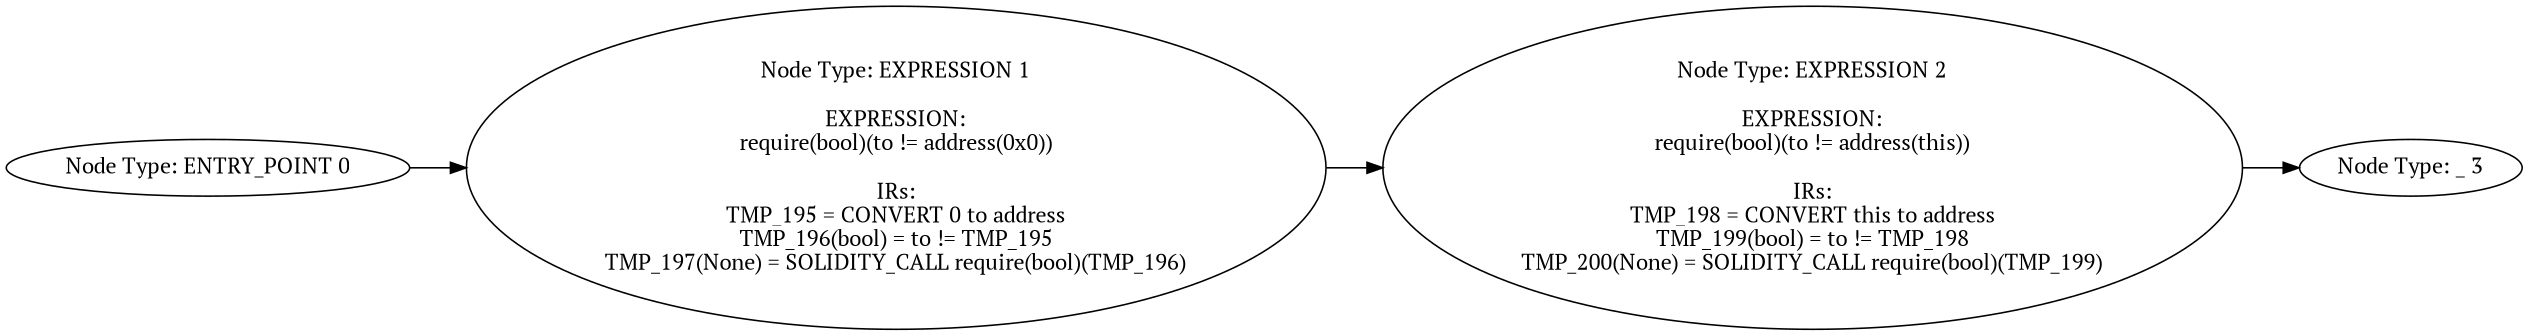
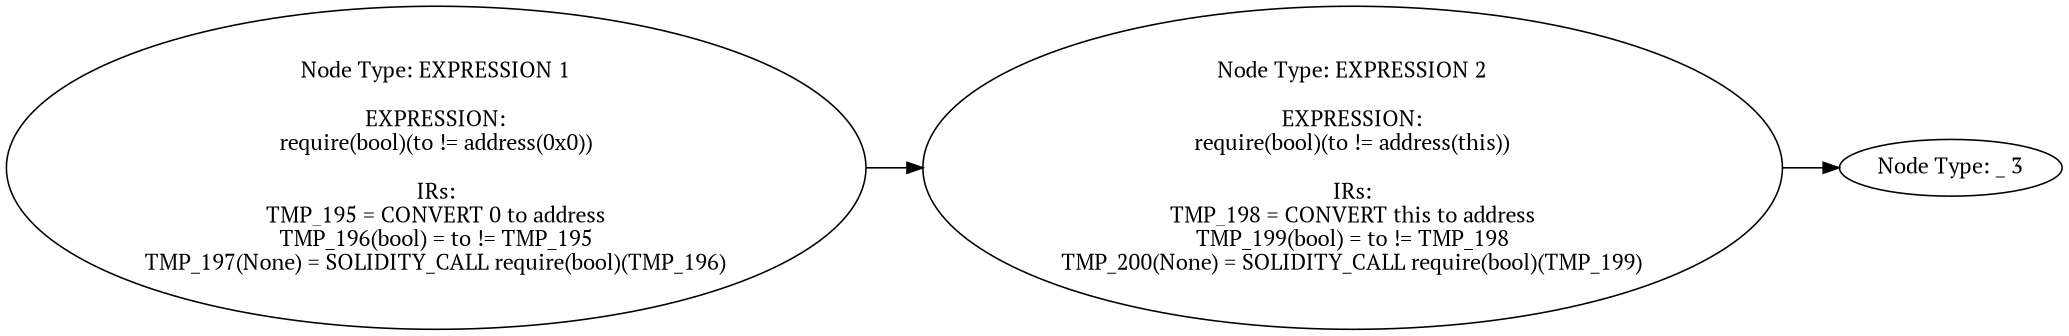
(208, 168) -> none
